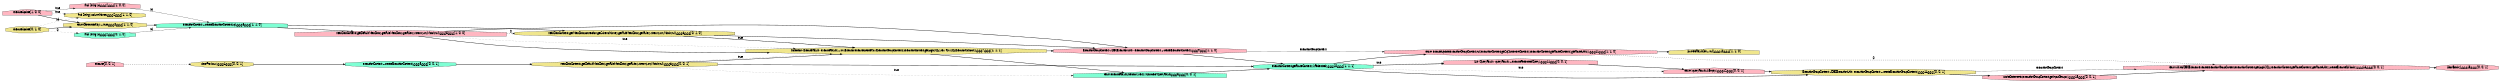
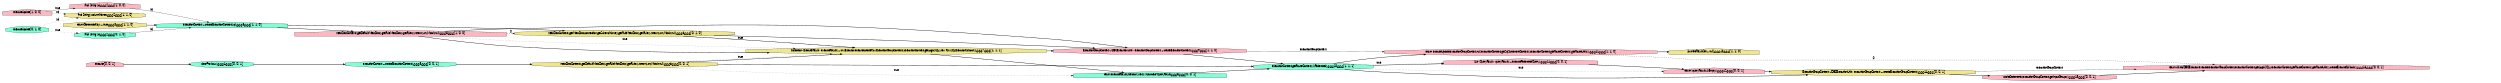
(58, 12) -> (58, 12)
(58, 19) -> none
(59, 28) -> none
(27, 30) -> (27, 30)
(58, 31) -> (58, 31)
(156, 64) -> (156, 64)
(222, 64) -> (222, 64)
(2467, 68) -> none
